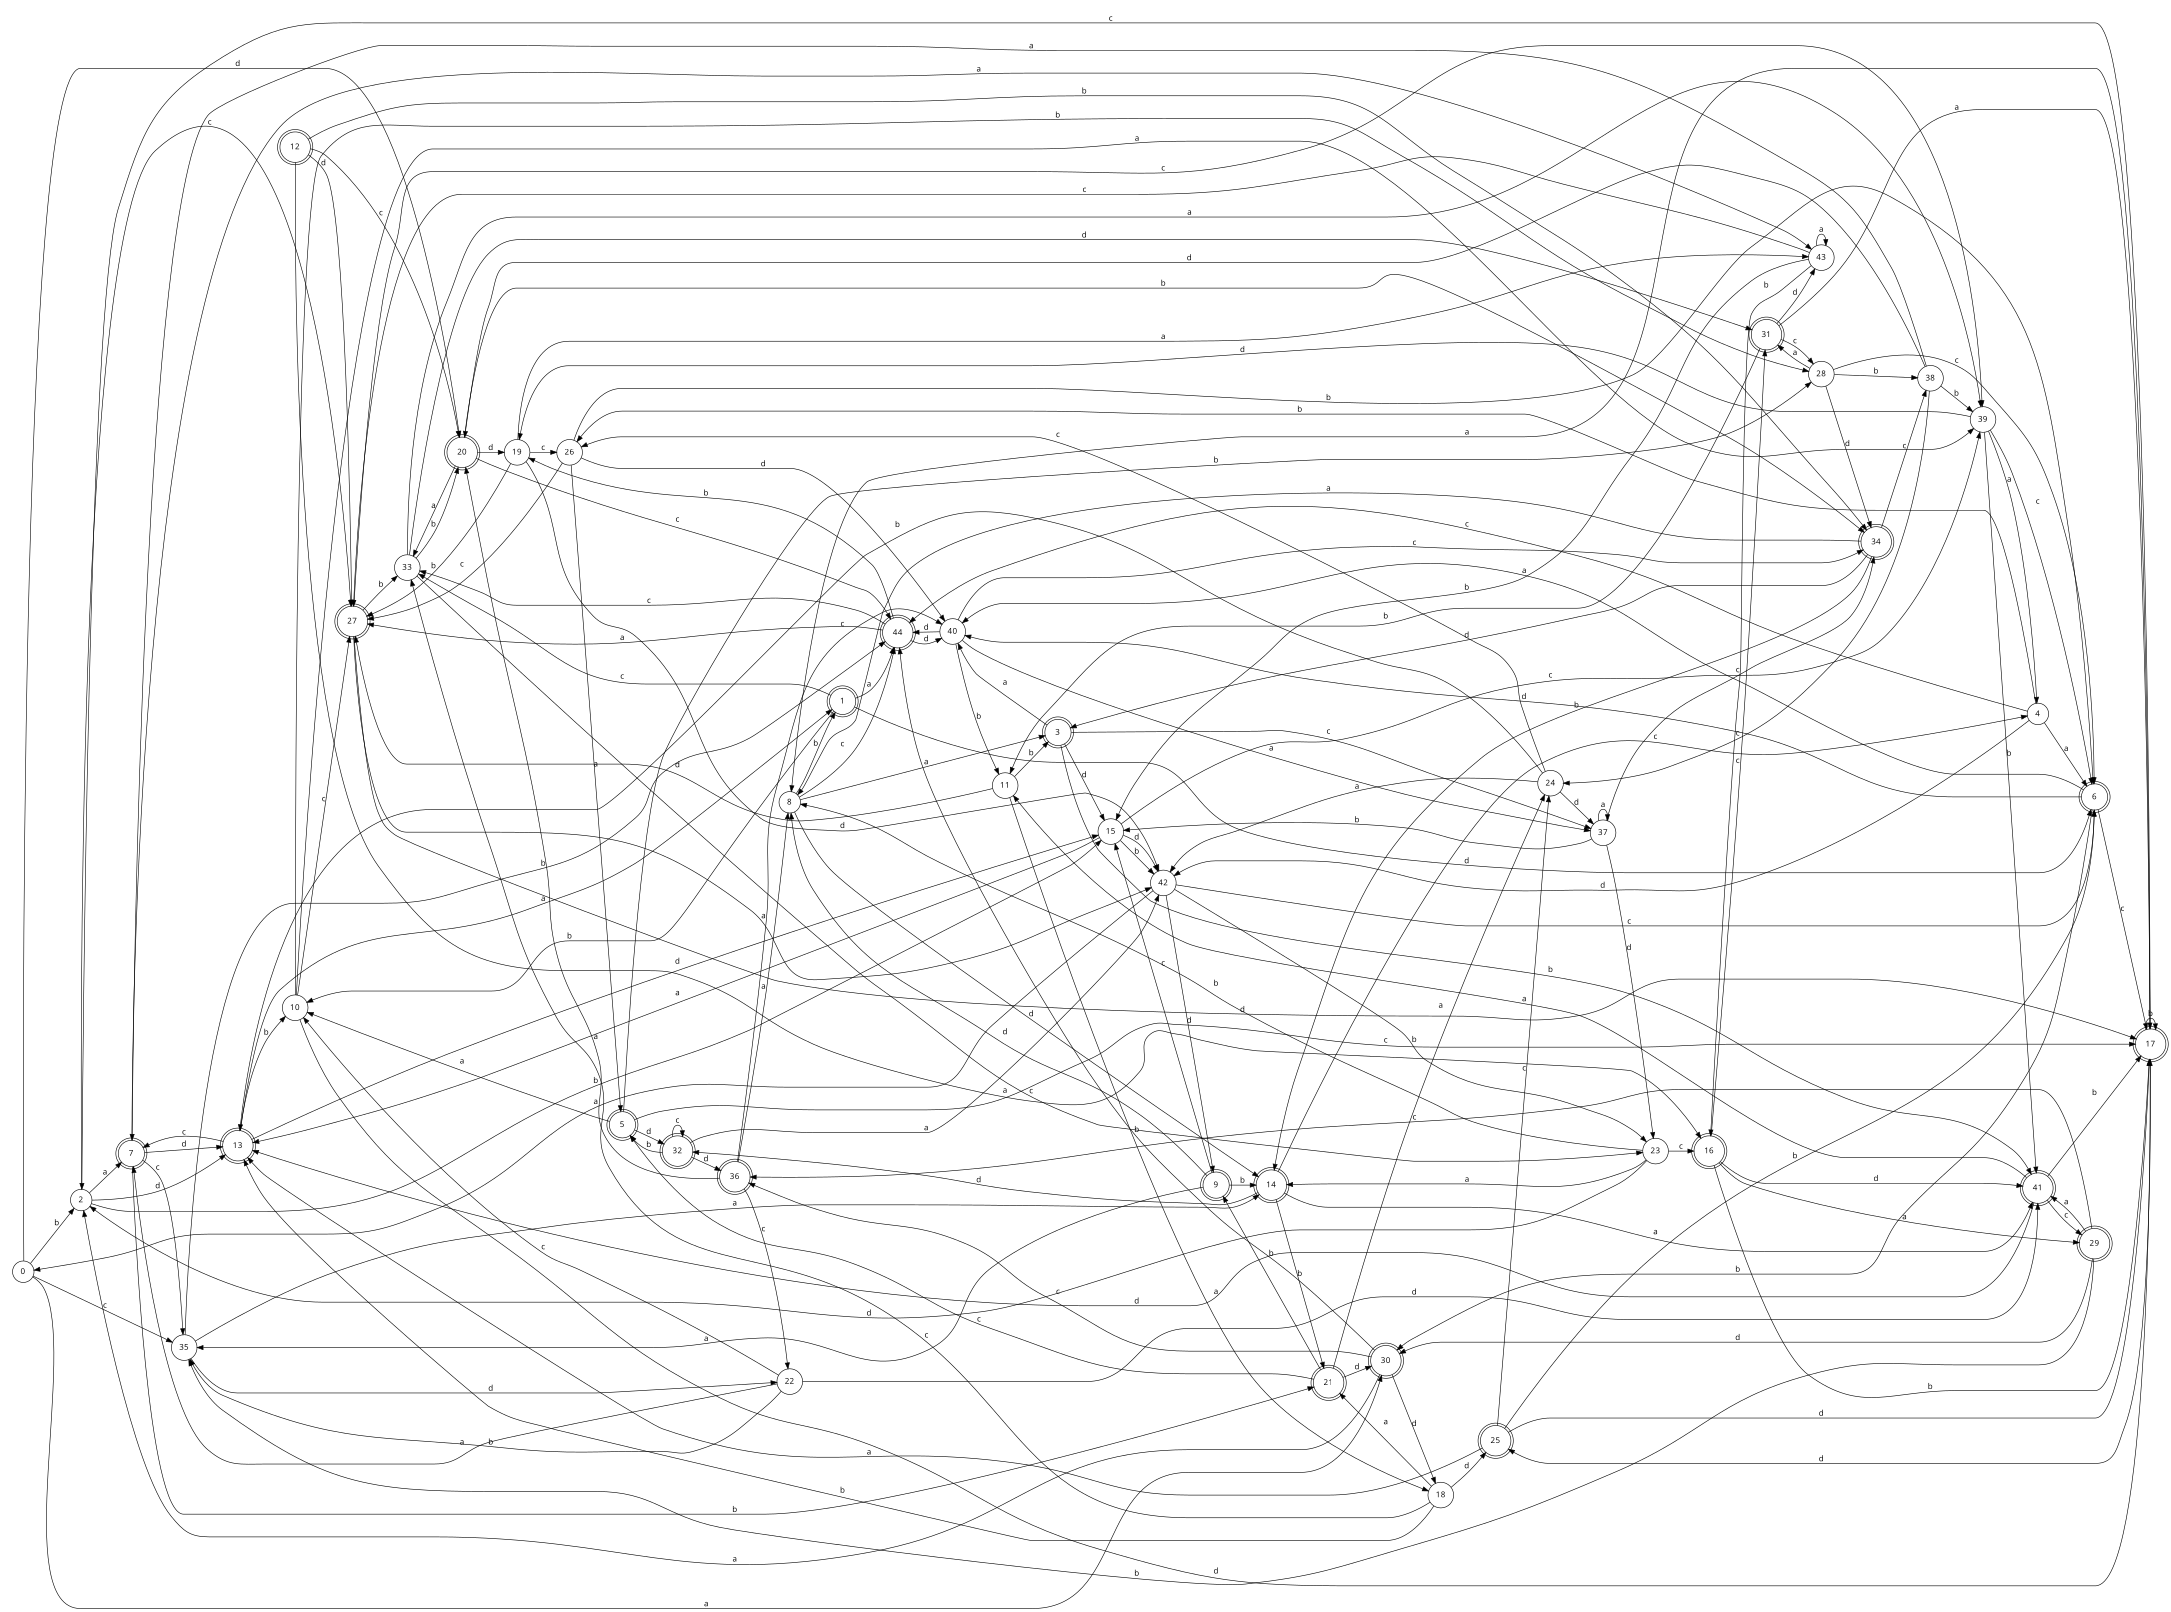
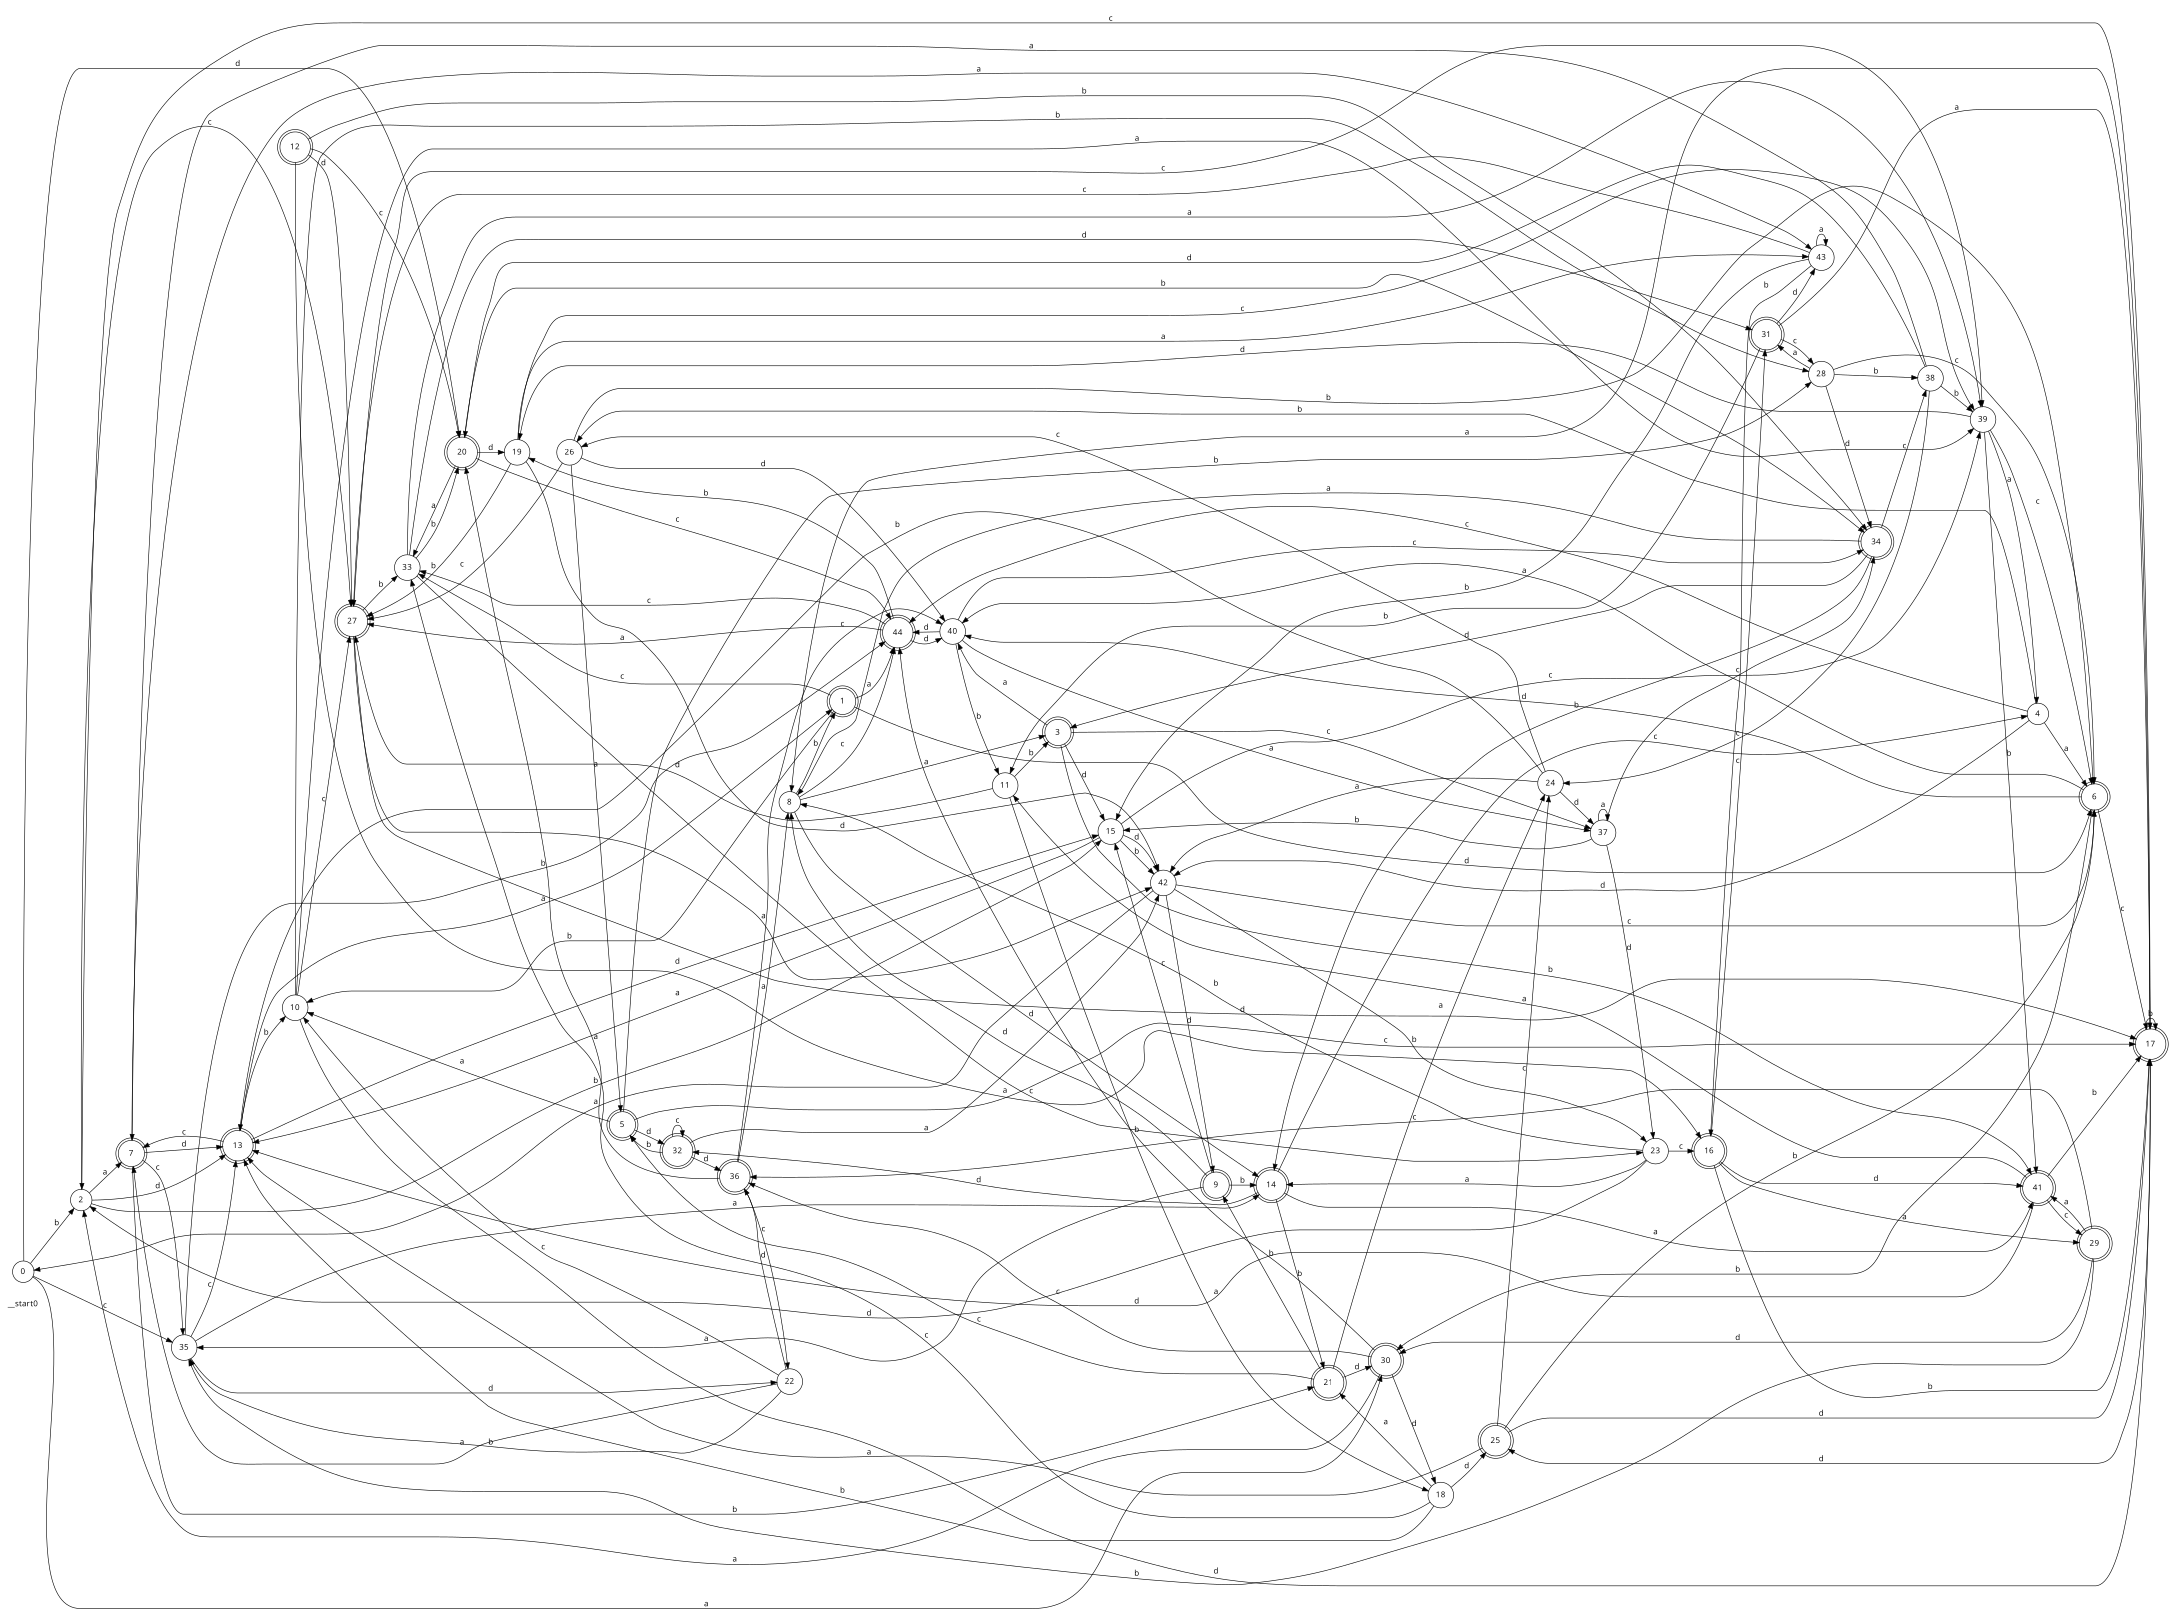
(540, 452) -> (1279, 309)
none -> (221, 1254)
(1450, 1297) -> (766, 1282)
none -> (23, 1304)
